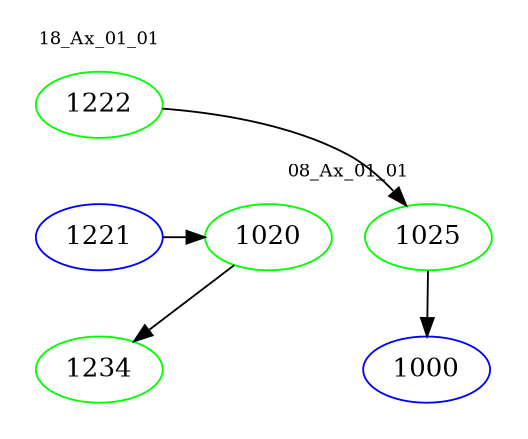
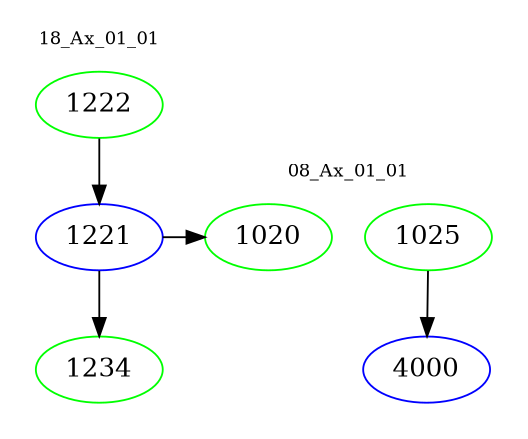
(286, 130) -> (99, 162)
(202, 289) -> (99, 294)
(427, 370) -> (427, 370)
